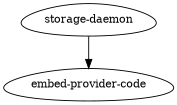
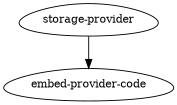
(89, 20) -> (89, 20)
